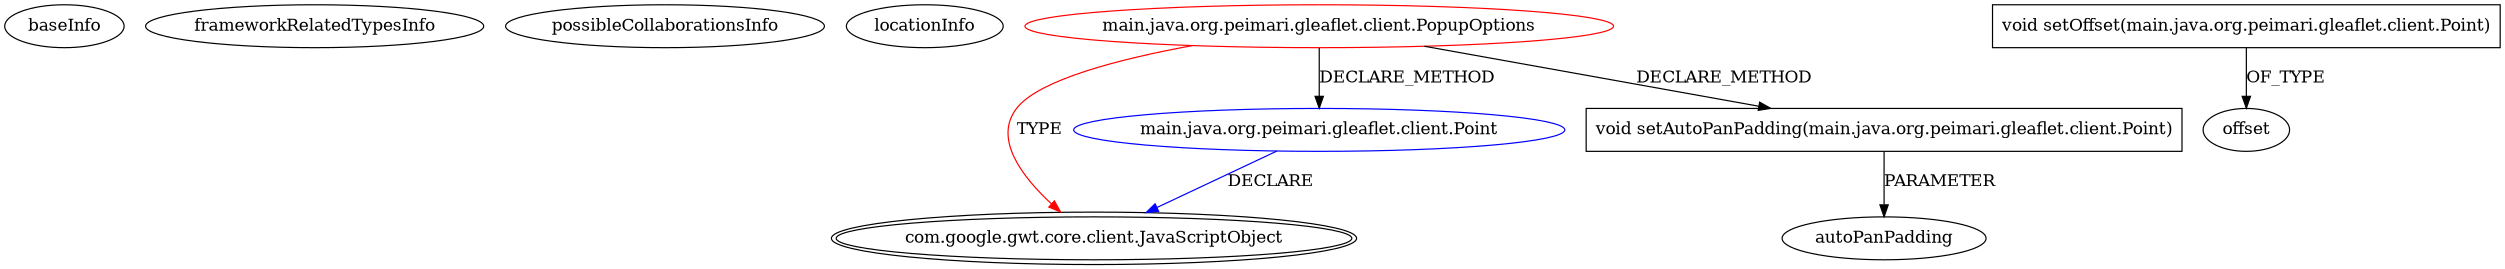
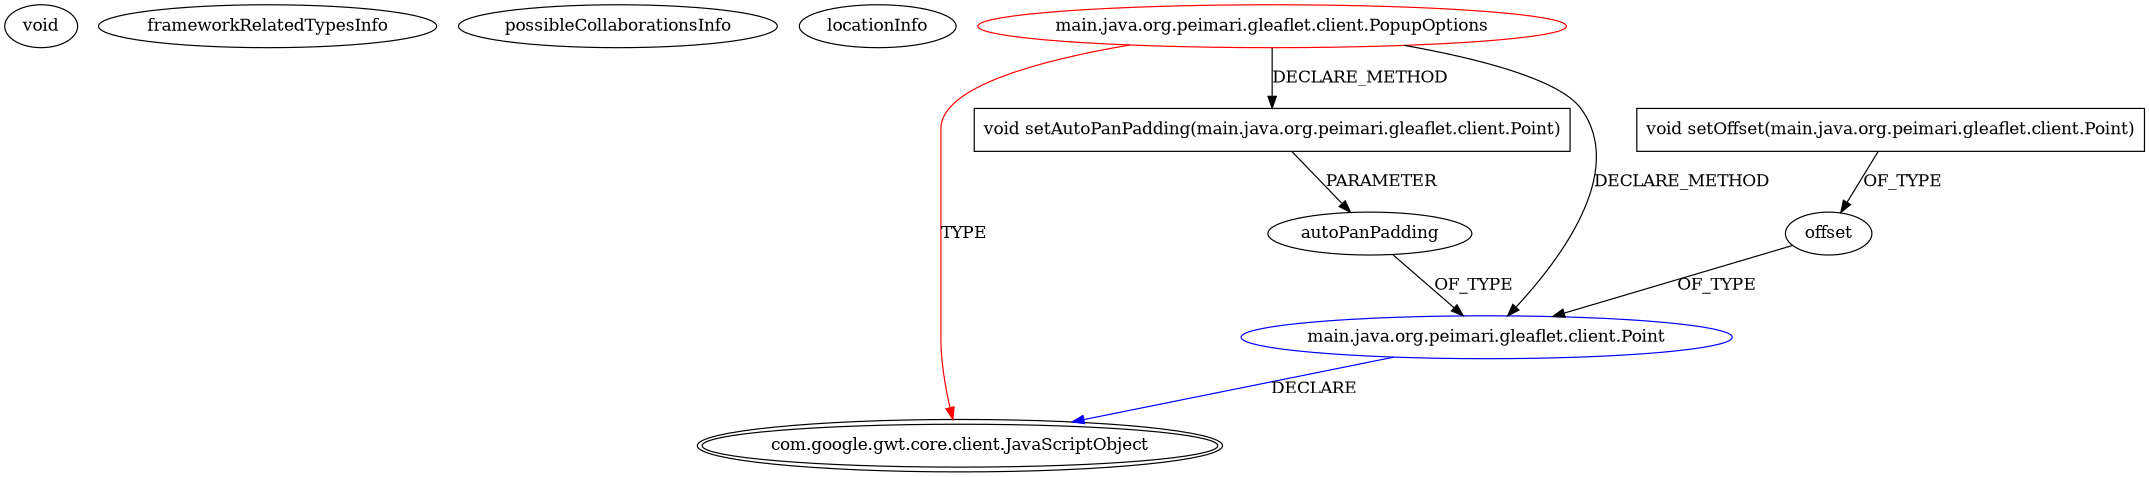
(64, 26) -> (41, 26)
none -> (1678, 279)
none -> (1424, 281)
